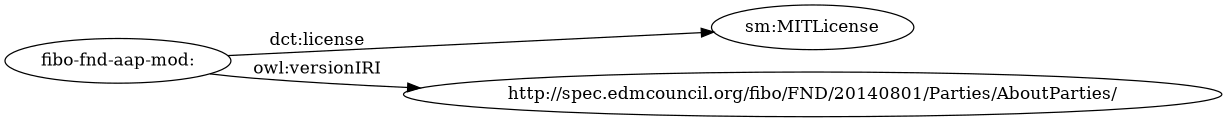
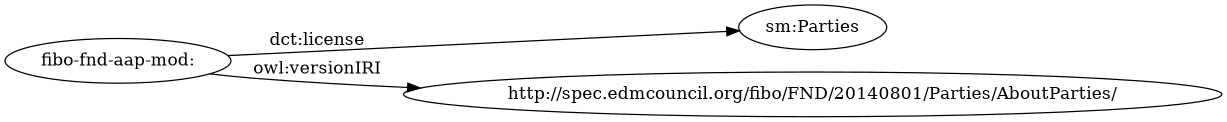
(813, 27) -> (813, 27)
